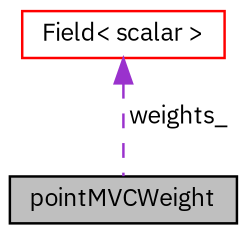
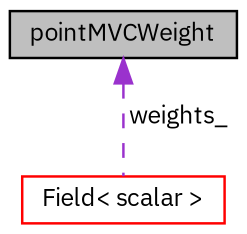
(123, 130) -> (123, 130)
